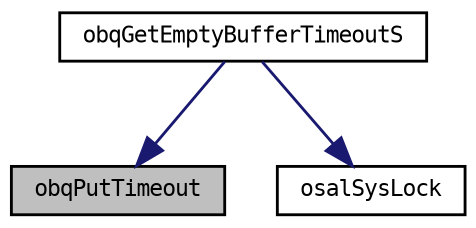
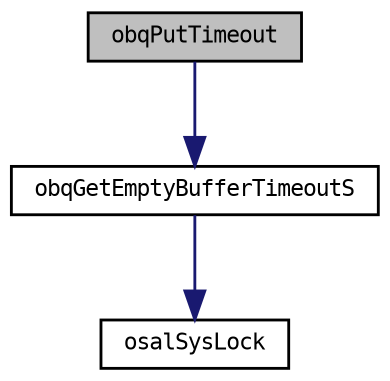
(190, 102) -> (195, 99)
